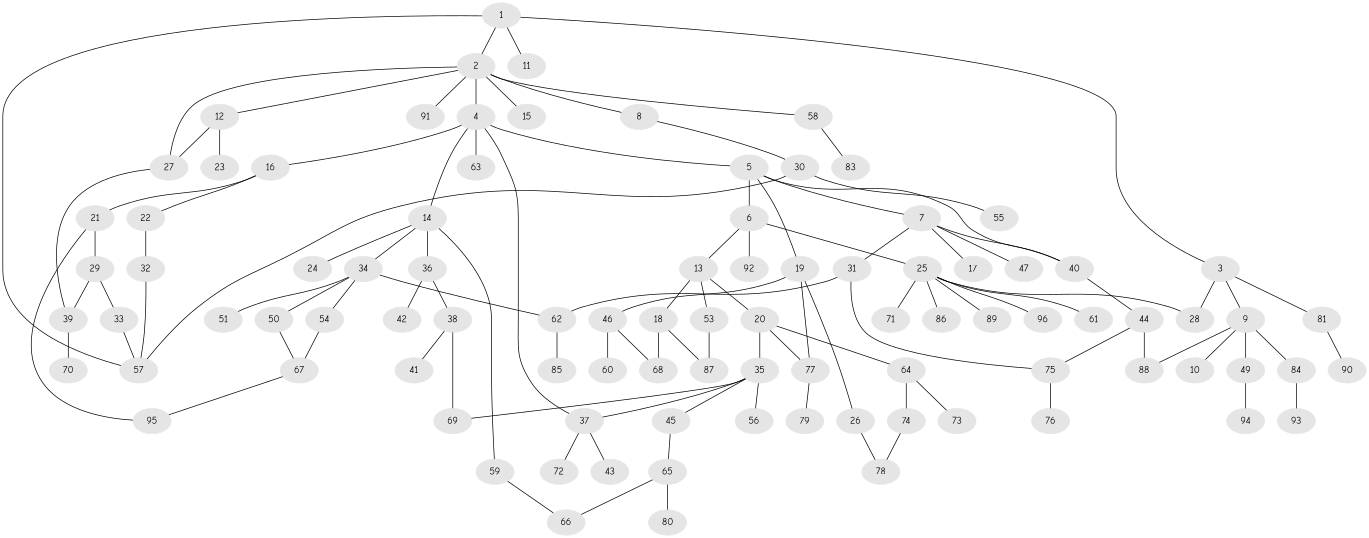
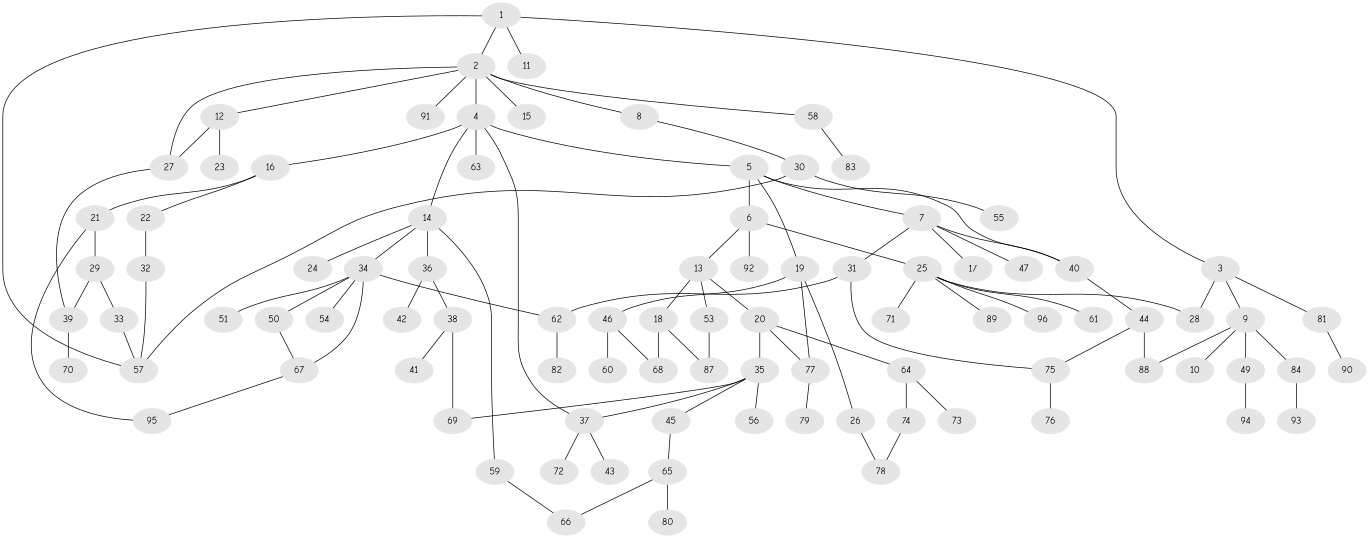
(941, 320) -> none
(312, 345) -> (351, 330)
(557, 370) -> (557, 370)
